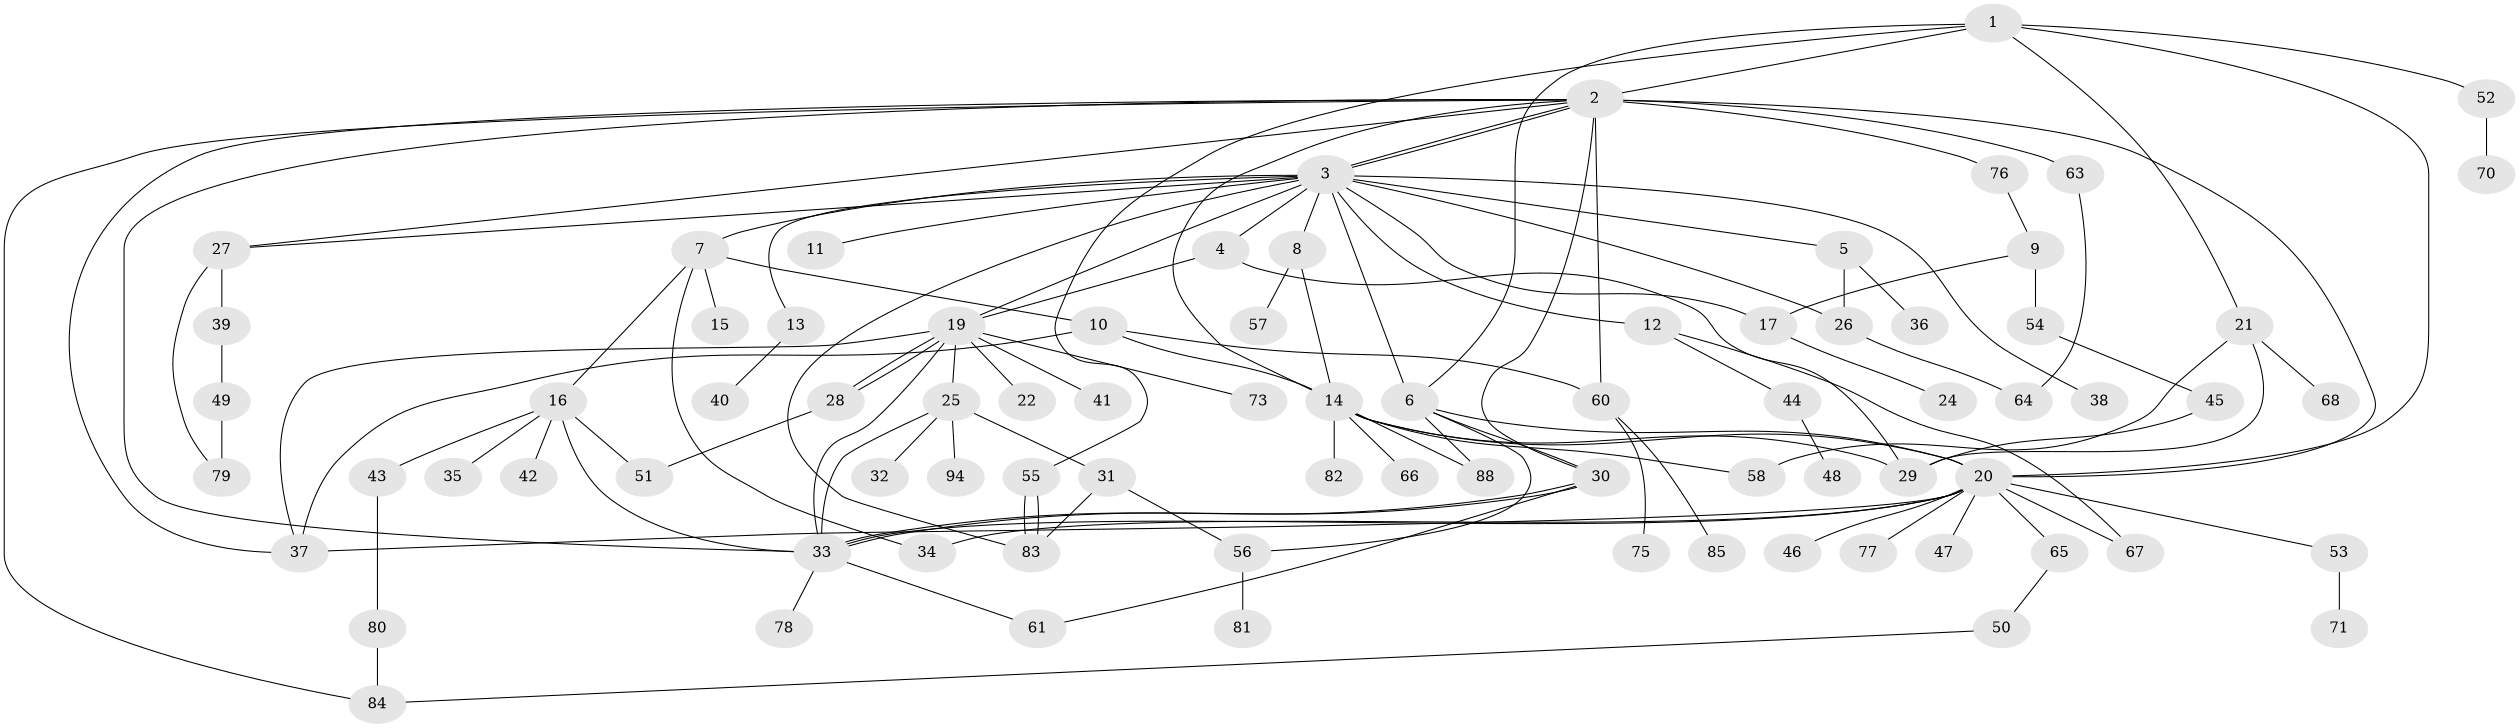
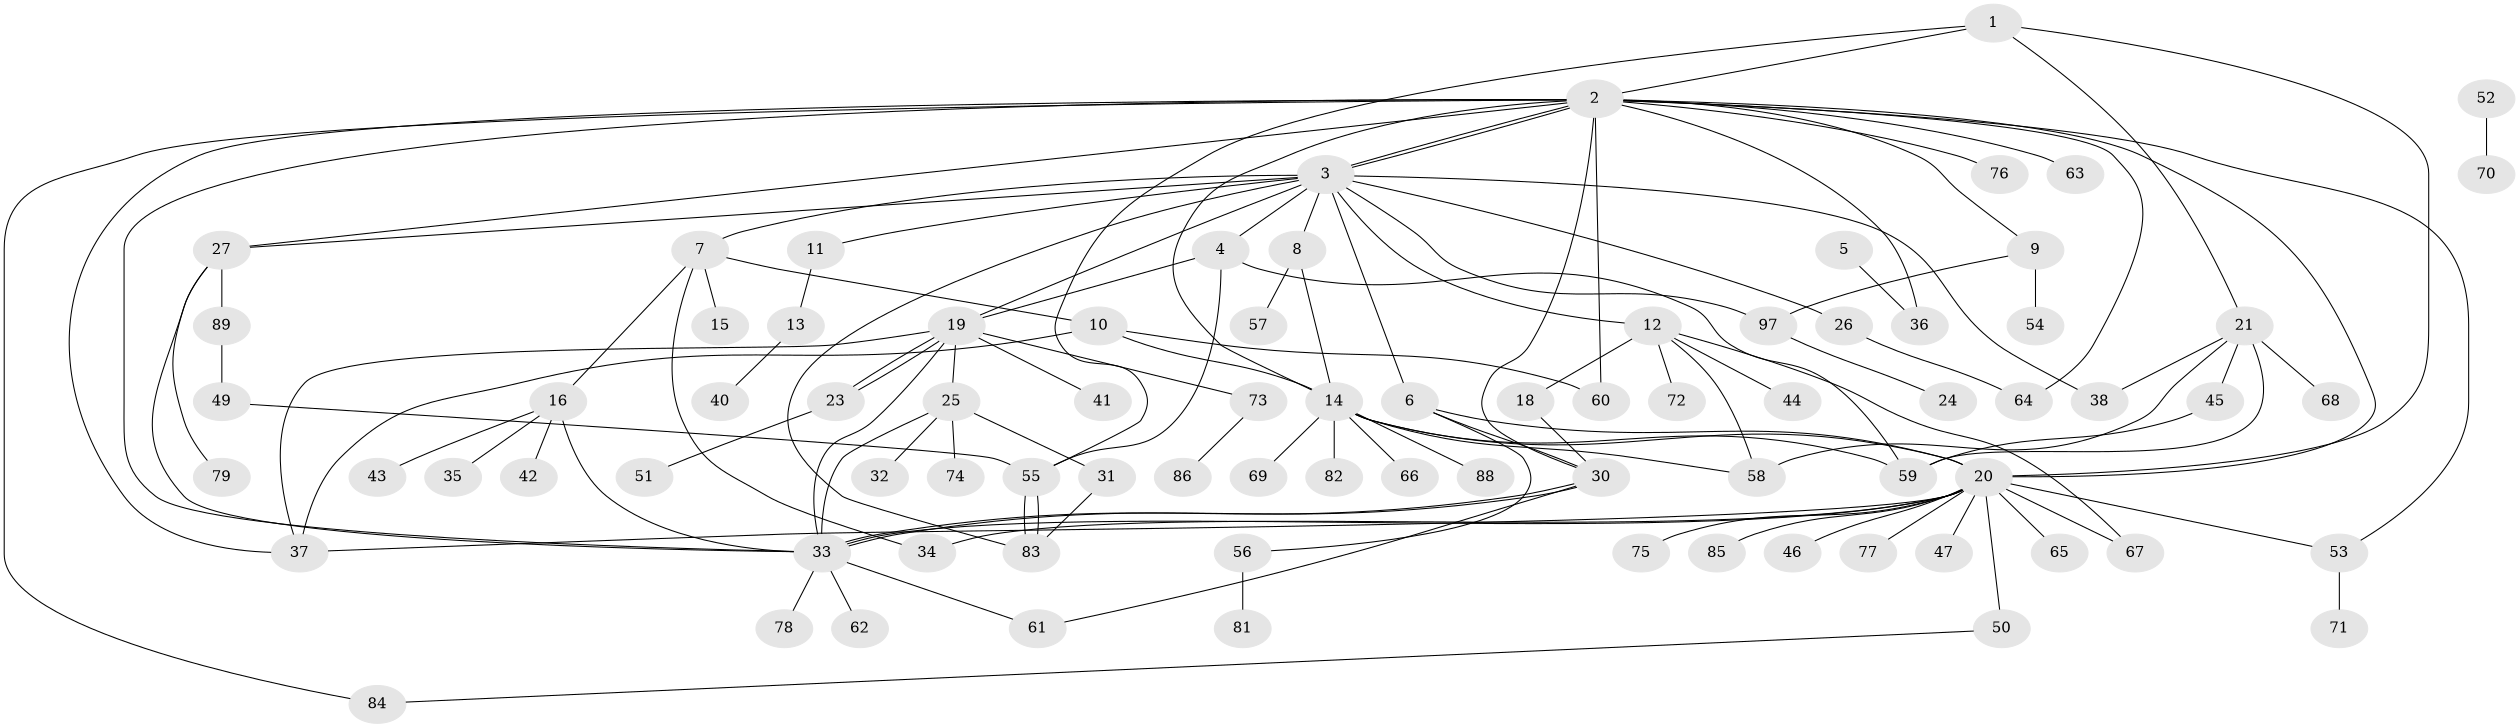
(2245, 43) -> none
(1622, 55) -> none
none -> (2214, 161)
none -> (1798, 170)
(994, 192) -> (806, 288)
(1562, 209) -> none
(2018, 212) -> (1897, 148)
(1844, 288) -> none
(2084, 296) -> (2100, 149)
(222, 326) -> (222, 326)
(1768, 326) -> (1768, 326)
(2125, 364) -> (2230, 364)
none -> (2172, 364)
none -> (1721, 393)
(836, 402) -> (836, 402)
(1027, 402) -> none
none -> (1526, 402)
none -> (1677, 402)
none -> (1184, 409)
(222, 440) -> (631, 429)
(602, 440) -> none
(1455, 447) -> none
(1668, 472) -> (1799, 522)
(1643, 473) -> (1813, 515)
(956, 477) -> (956, 477)
none -> (1183, 477)
none -> (1259, 477)
(1833, 477) -> none
(1908, 477) -> (1908, 477)
none -> (193, 501)
(1159, 506) -> none
(2031, 591) -> (1993, 553)
(377, 629) -> none
none -> (860, 629)
